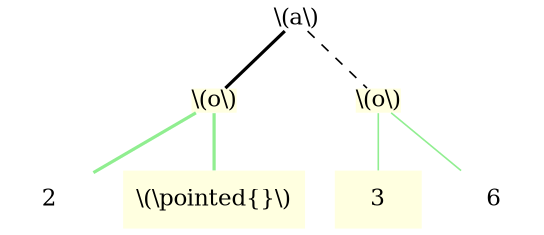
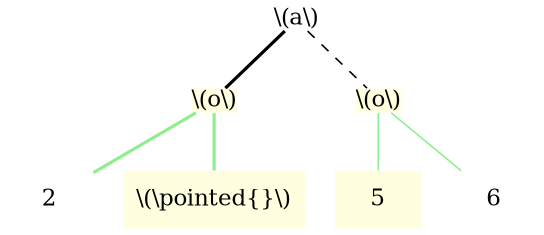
(378, 200) -> (378, 200)
